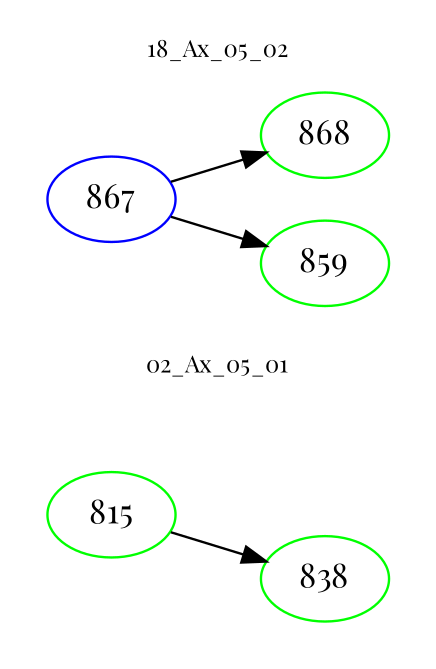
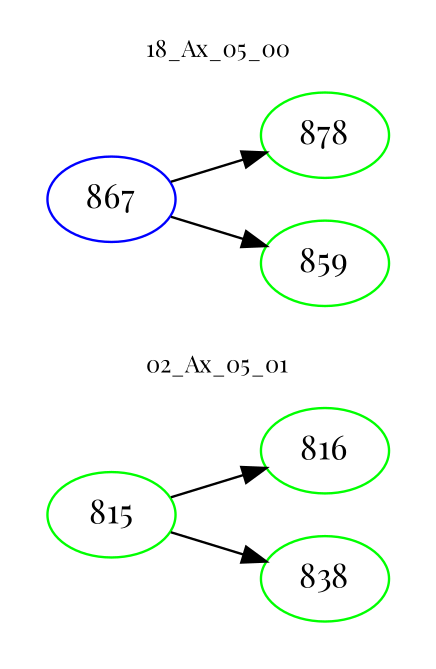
(218, 51) -> (218, 51)
(325, 135) -> (325, 135)
none -> (325, 451)
